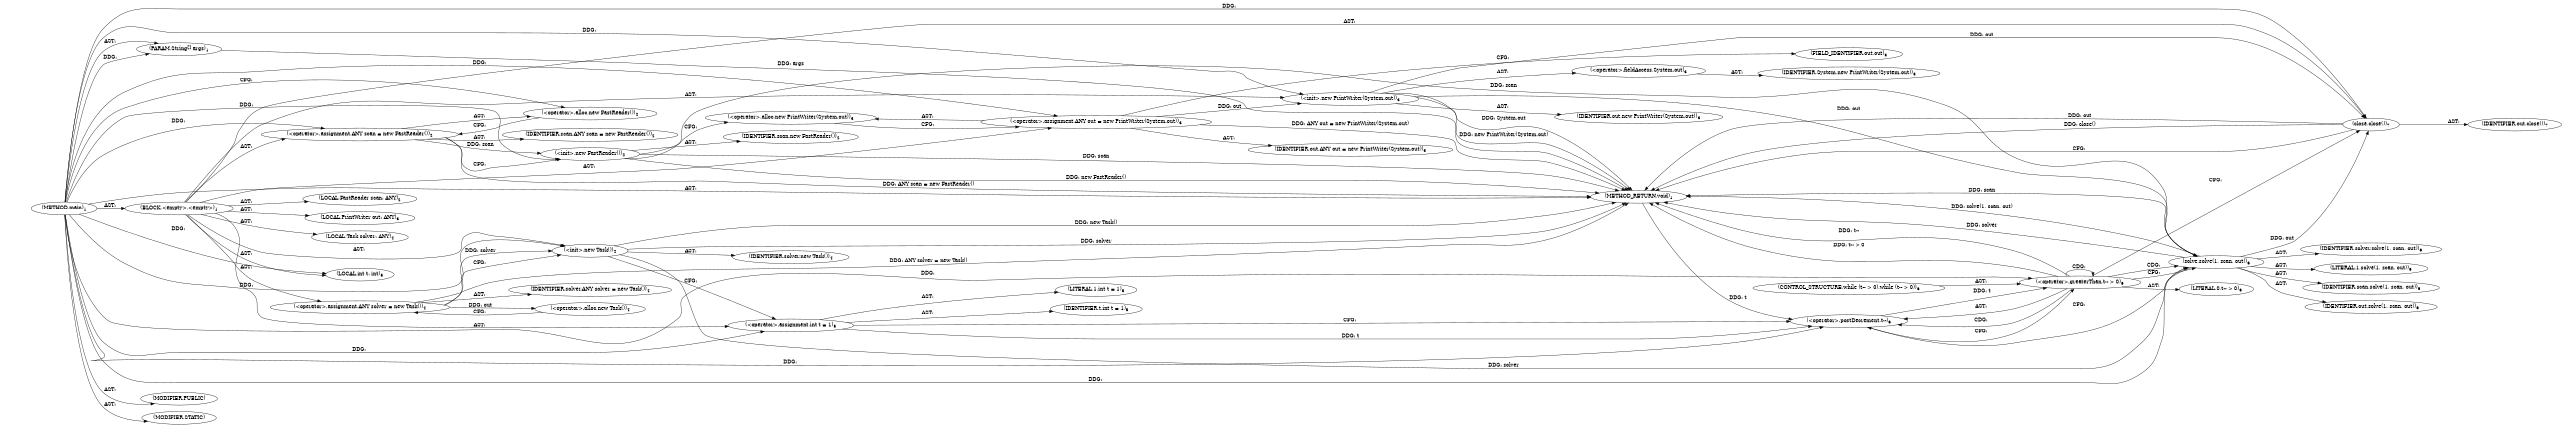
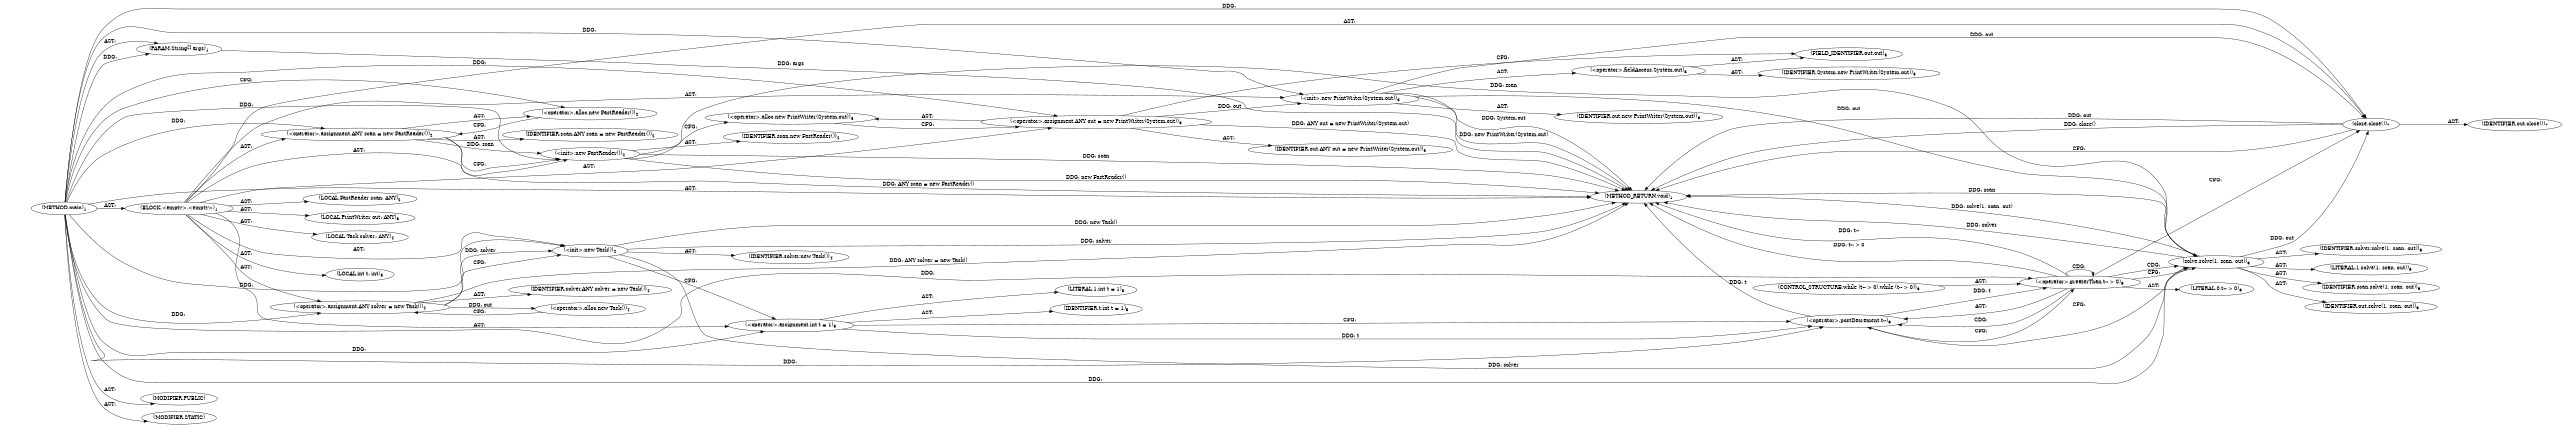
none -> (1745, 62)
none -> (374, 153)
(198, 254) -> (158, 322)
(1701, 280) -> (1723, 279)
